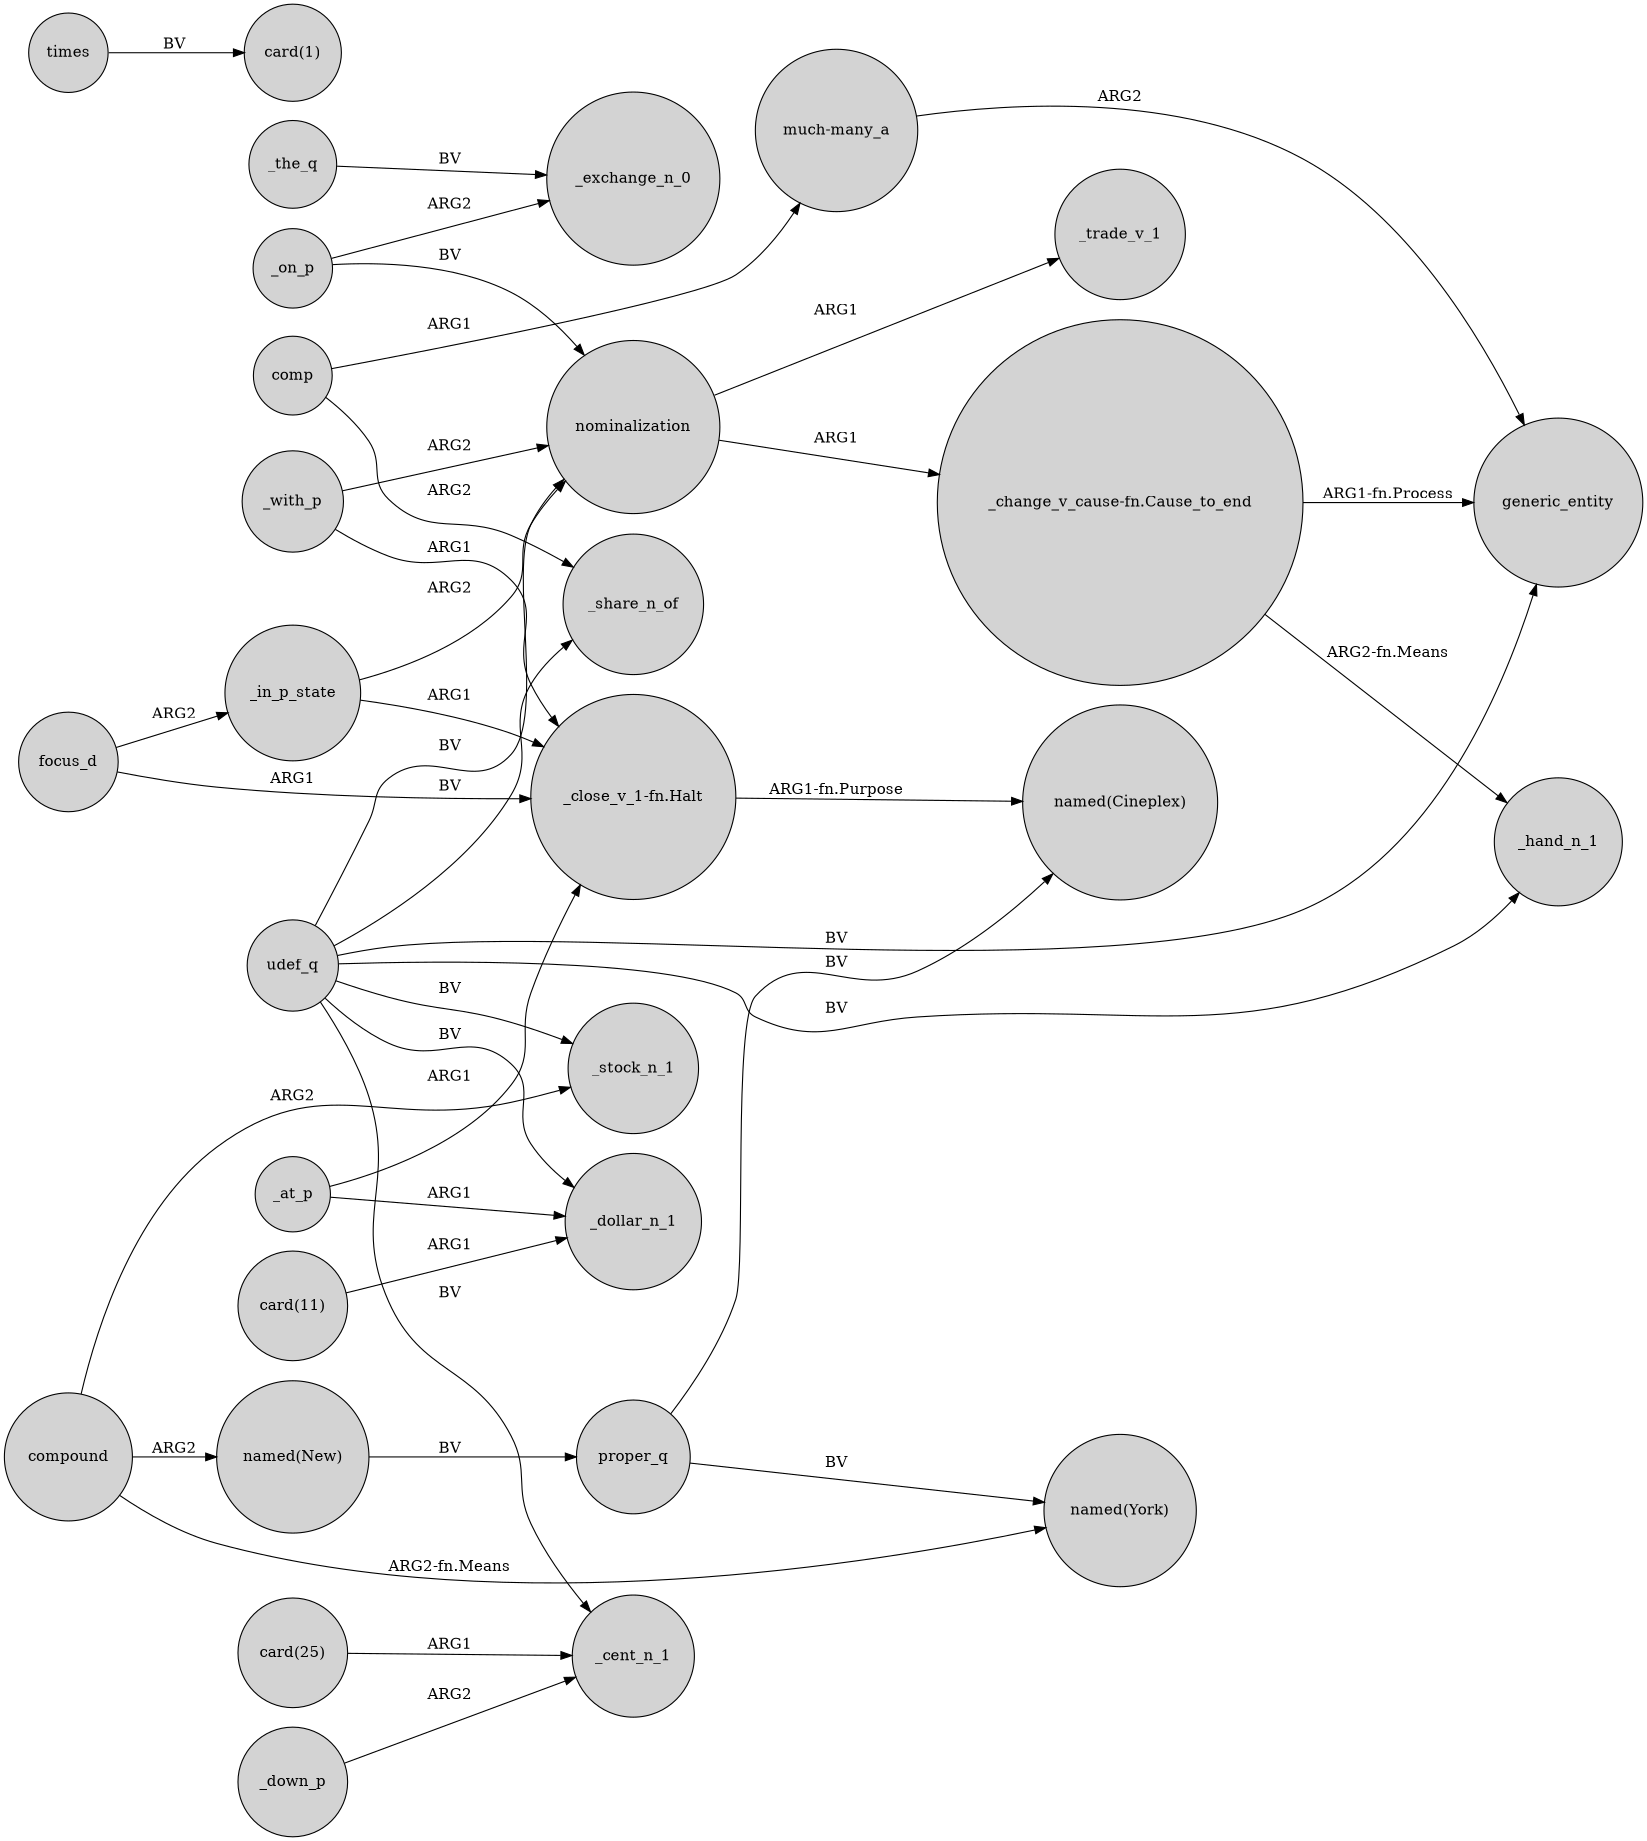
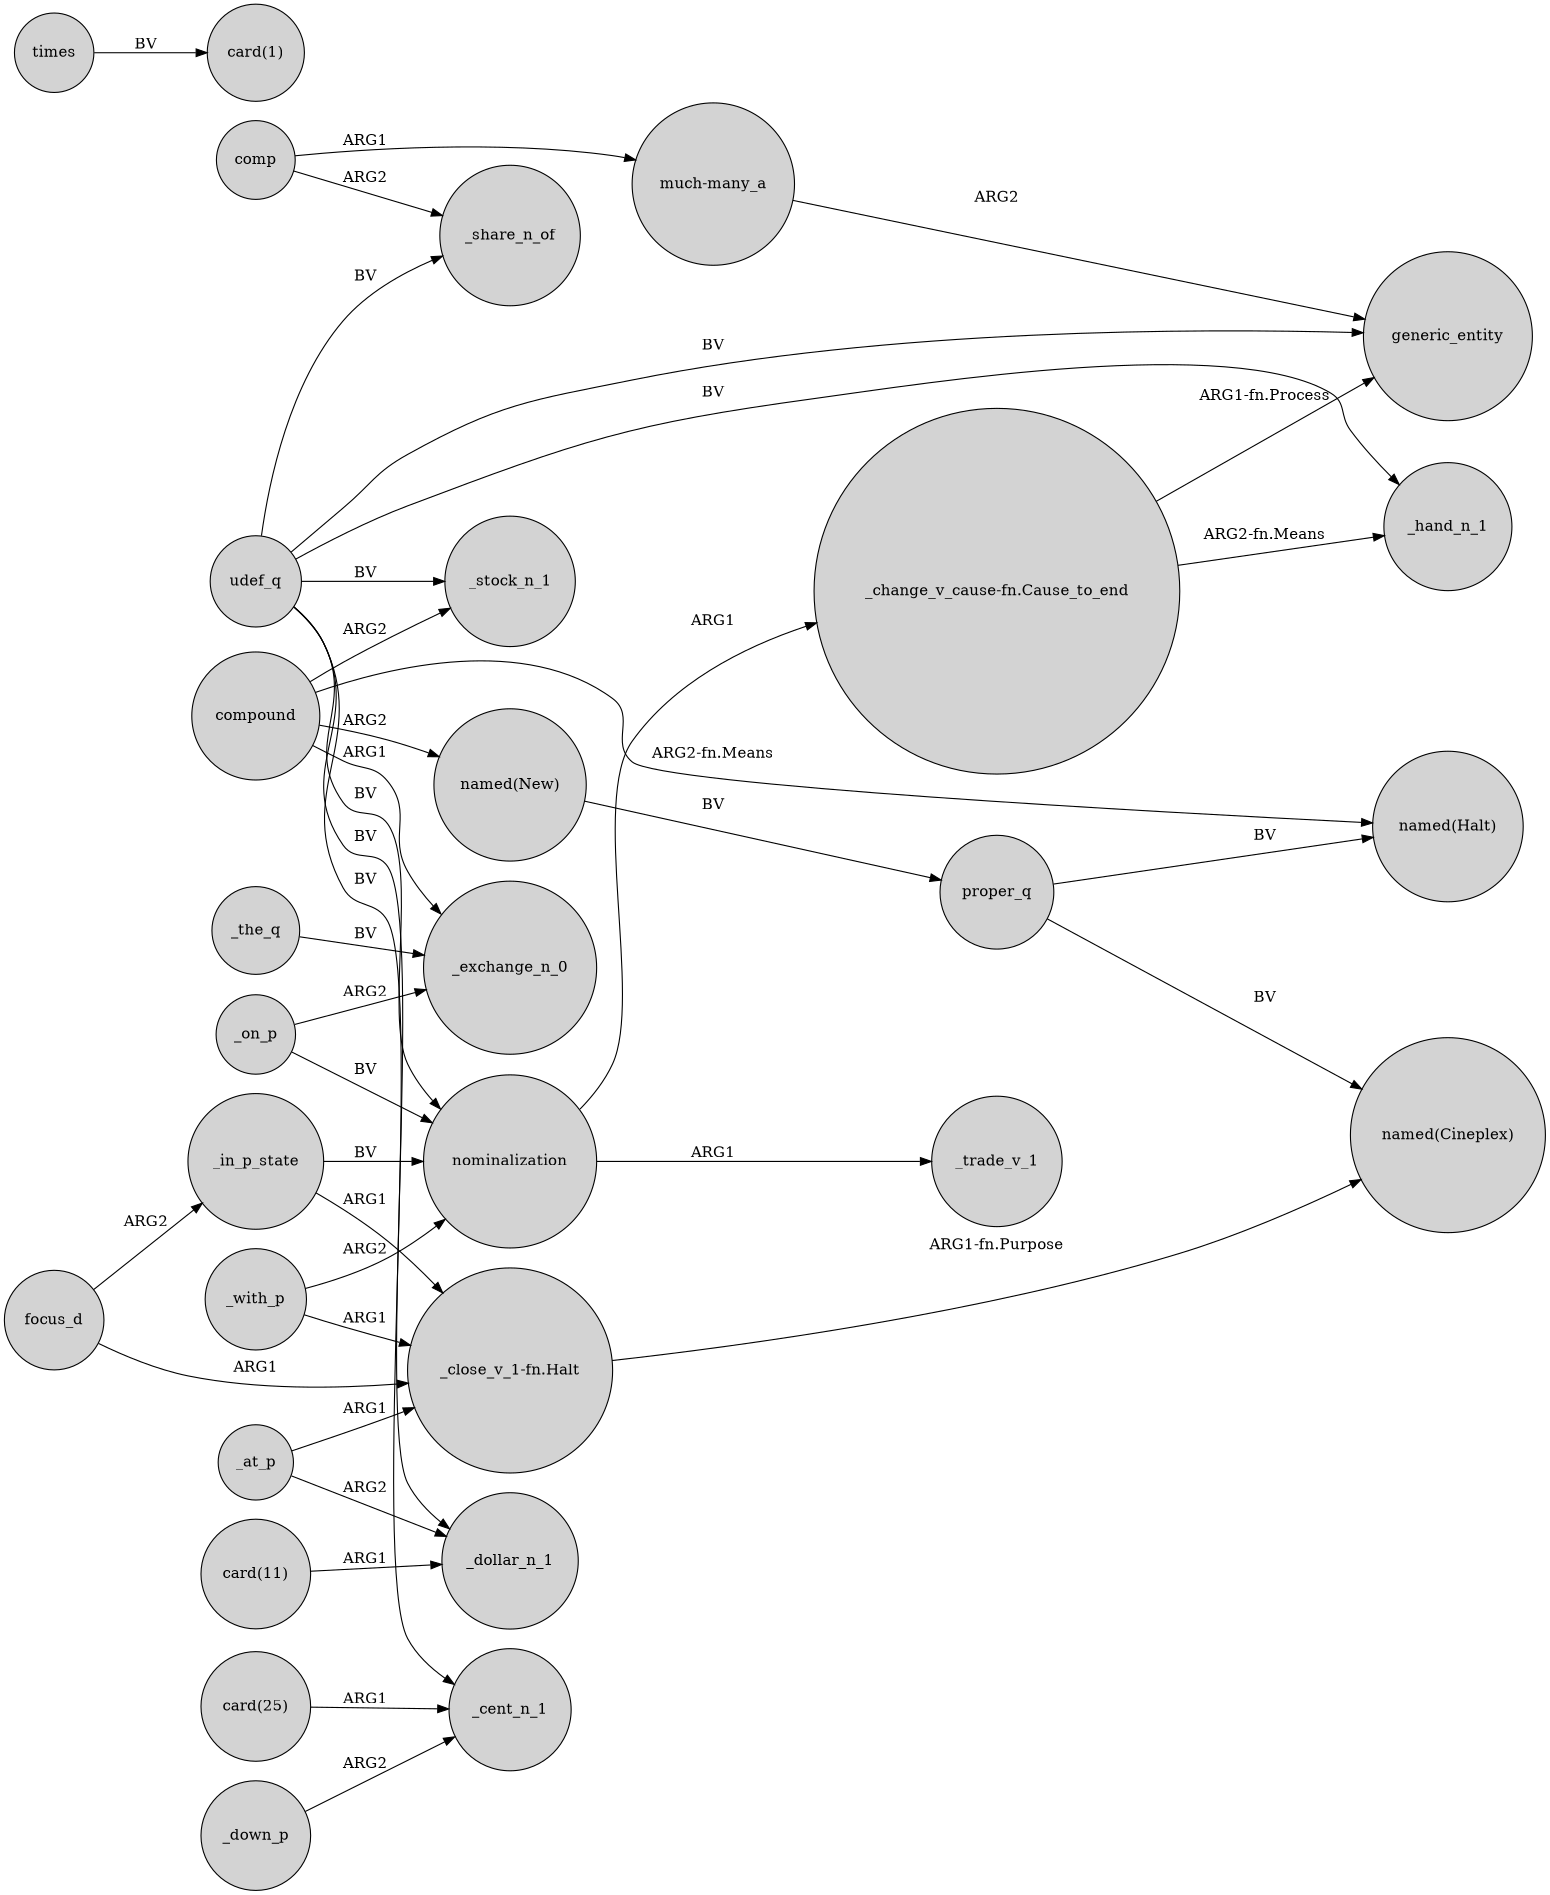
(450, 588) -> (366, 1153)
none -> (399, 805)
(450, 1194) -> (366, 1488)
(1120, 1510) -> (1448, 826)
